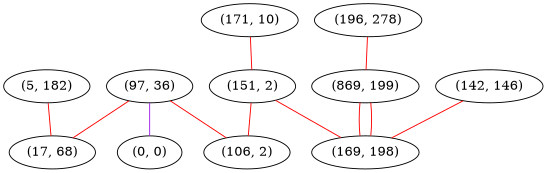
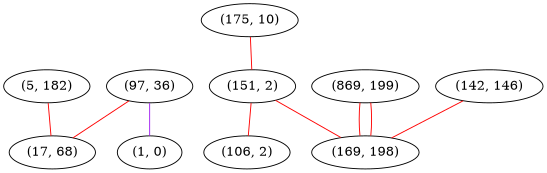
(250, 20) -> (250, 20)
(368, 20) -> none
(198, 119) -> none
(150, 152) -> (150, 152)
